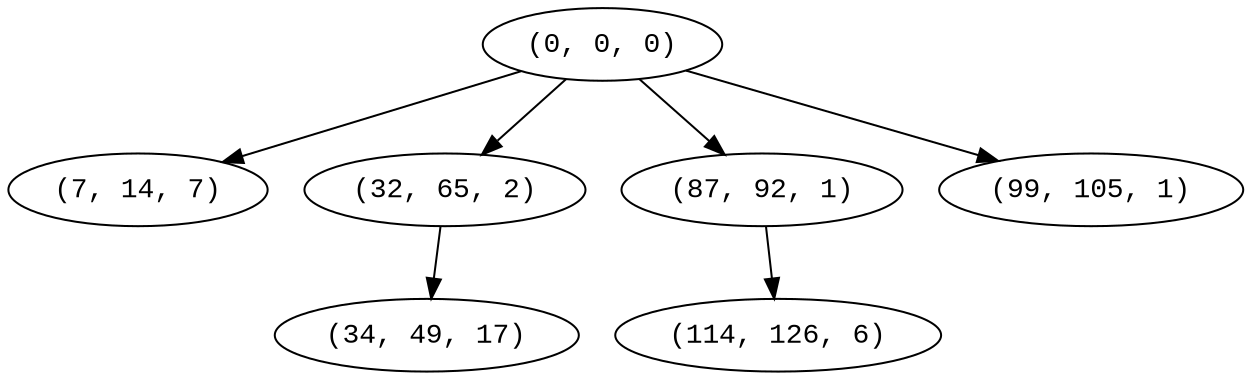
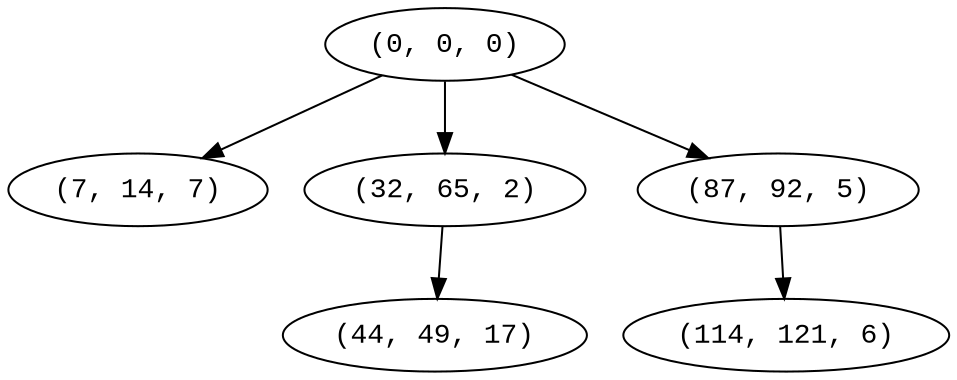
(762, 190) -> (778, 190)
(1091, 190) -> none
(427, 335) -> (435, 335)
(778, 335) -> (786, 335)
